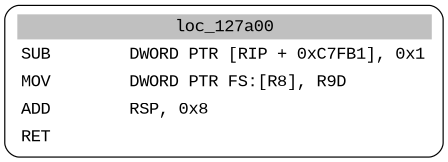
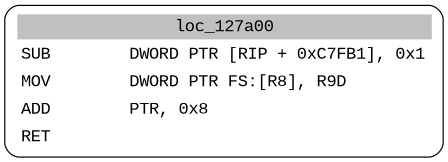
(115, 109) -> (115, 109)
